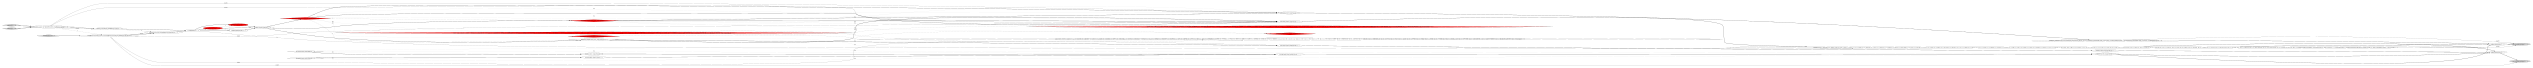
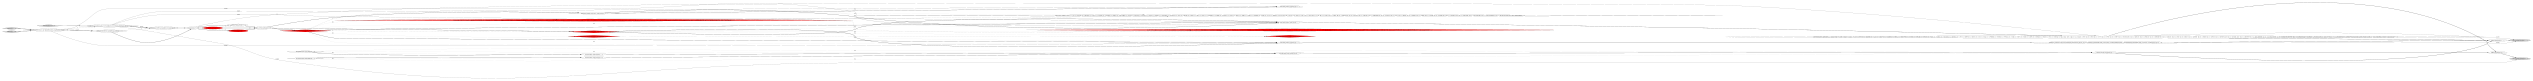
(2105, 51) -> none
